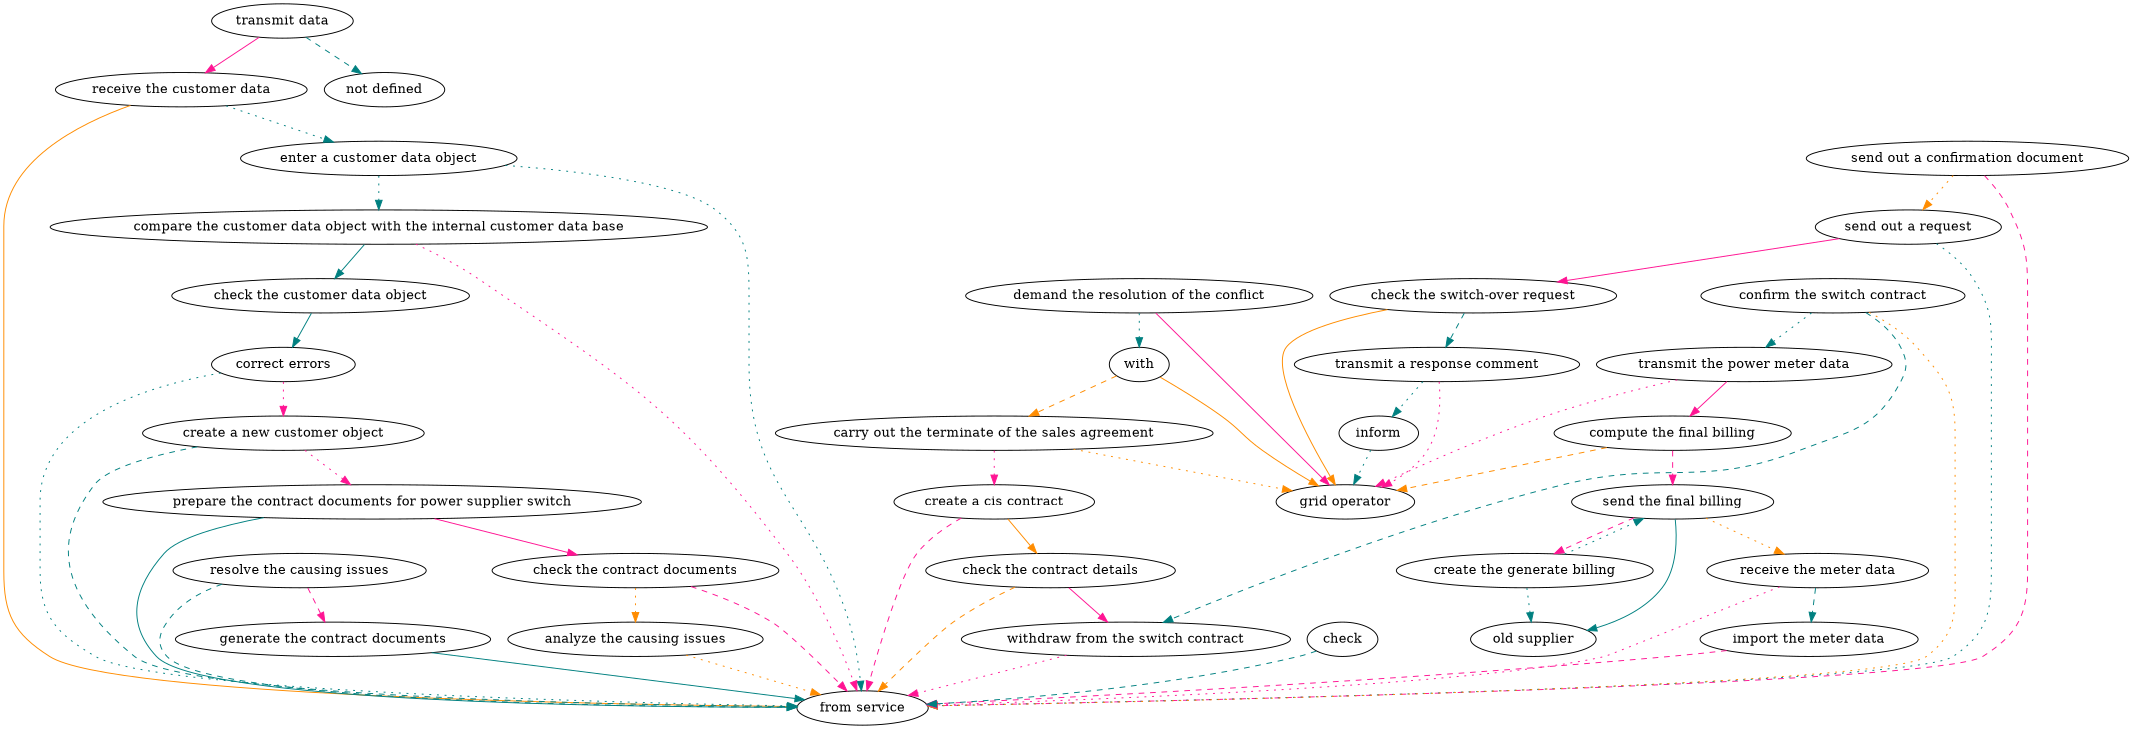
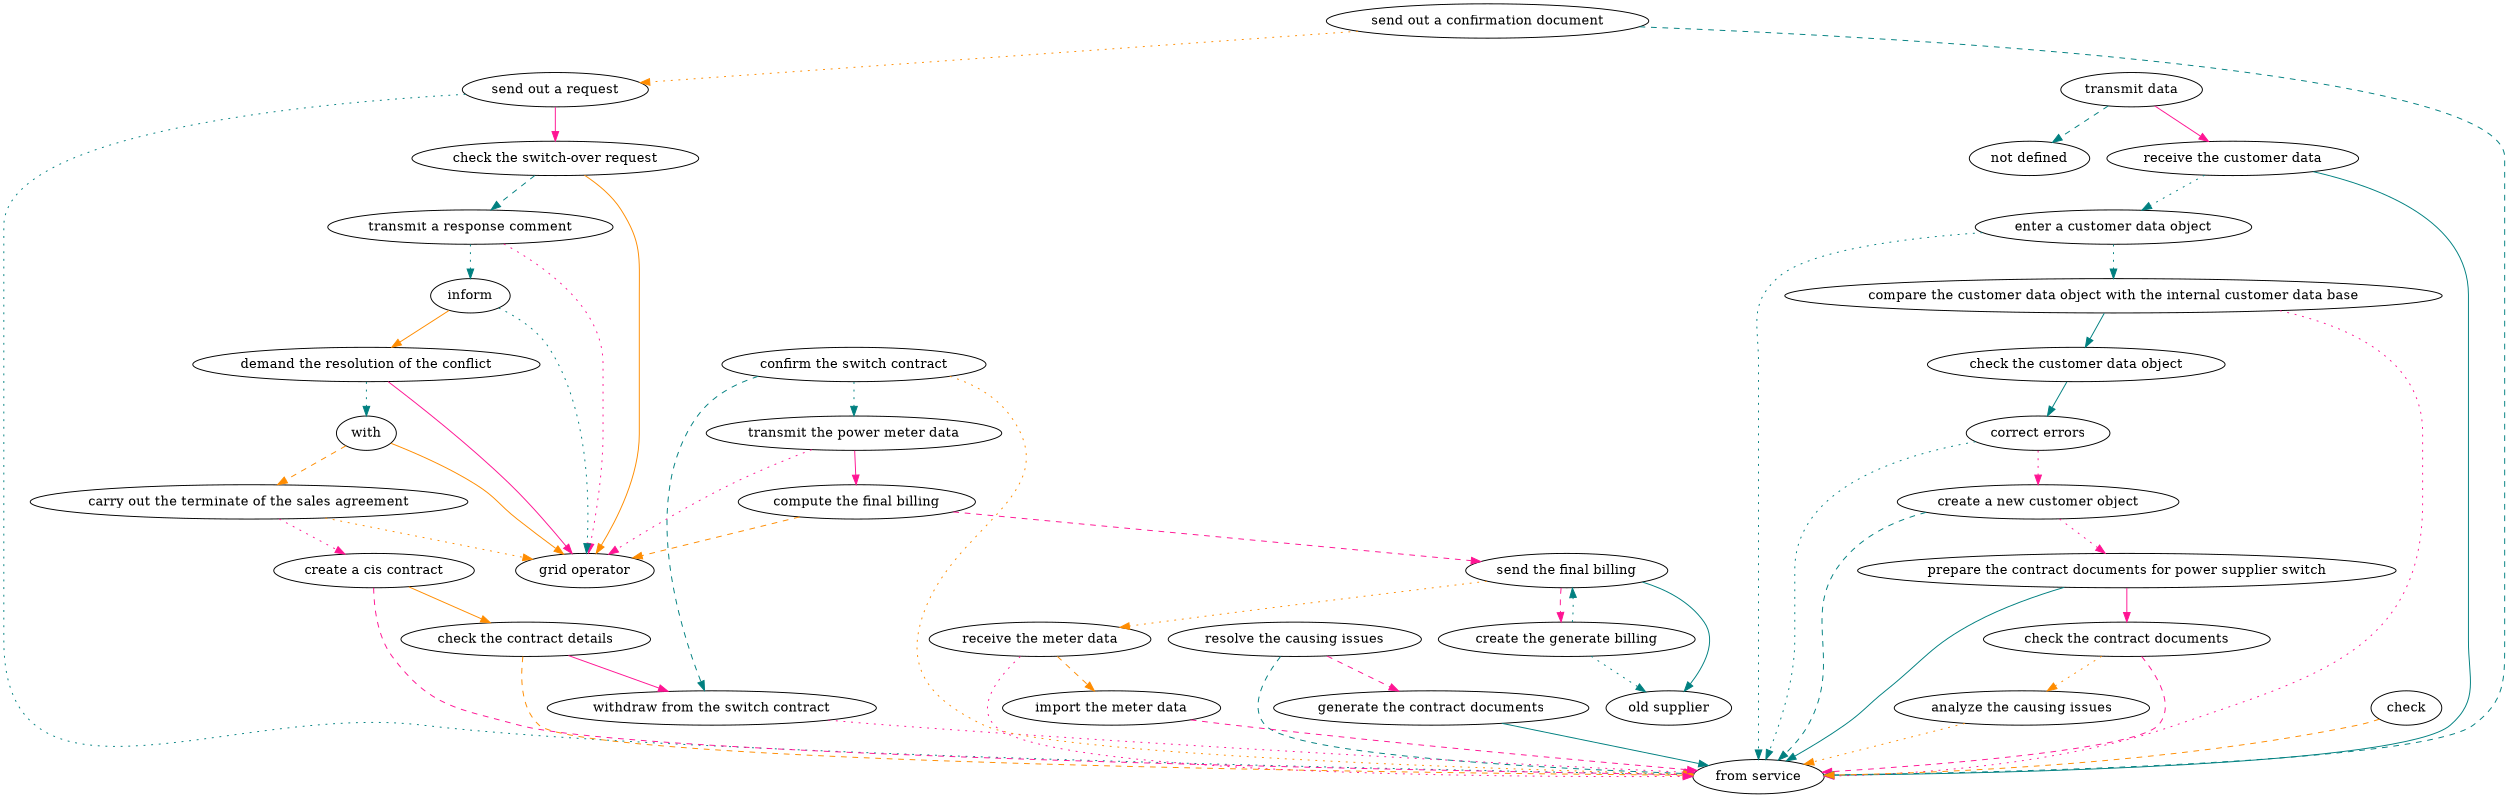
none -> (424, 326)
(1814, 600) -> (1072, 670)
(1948, 664) -> (2505, 324)
(101, 671) -> (2460, 715)
(1128, 686) -> (2108, 760)
